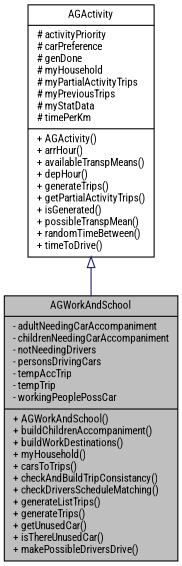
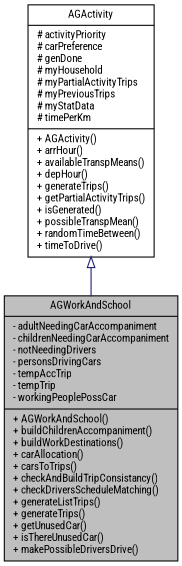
(50, 455) -> (48, 455)
